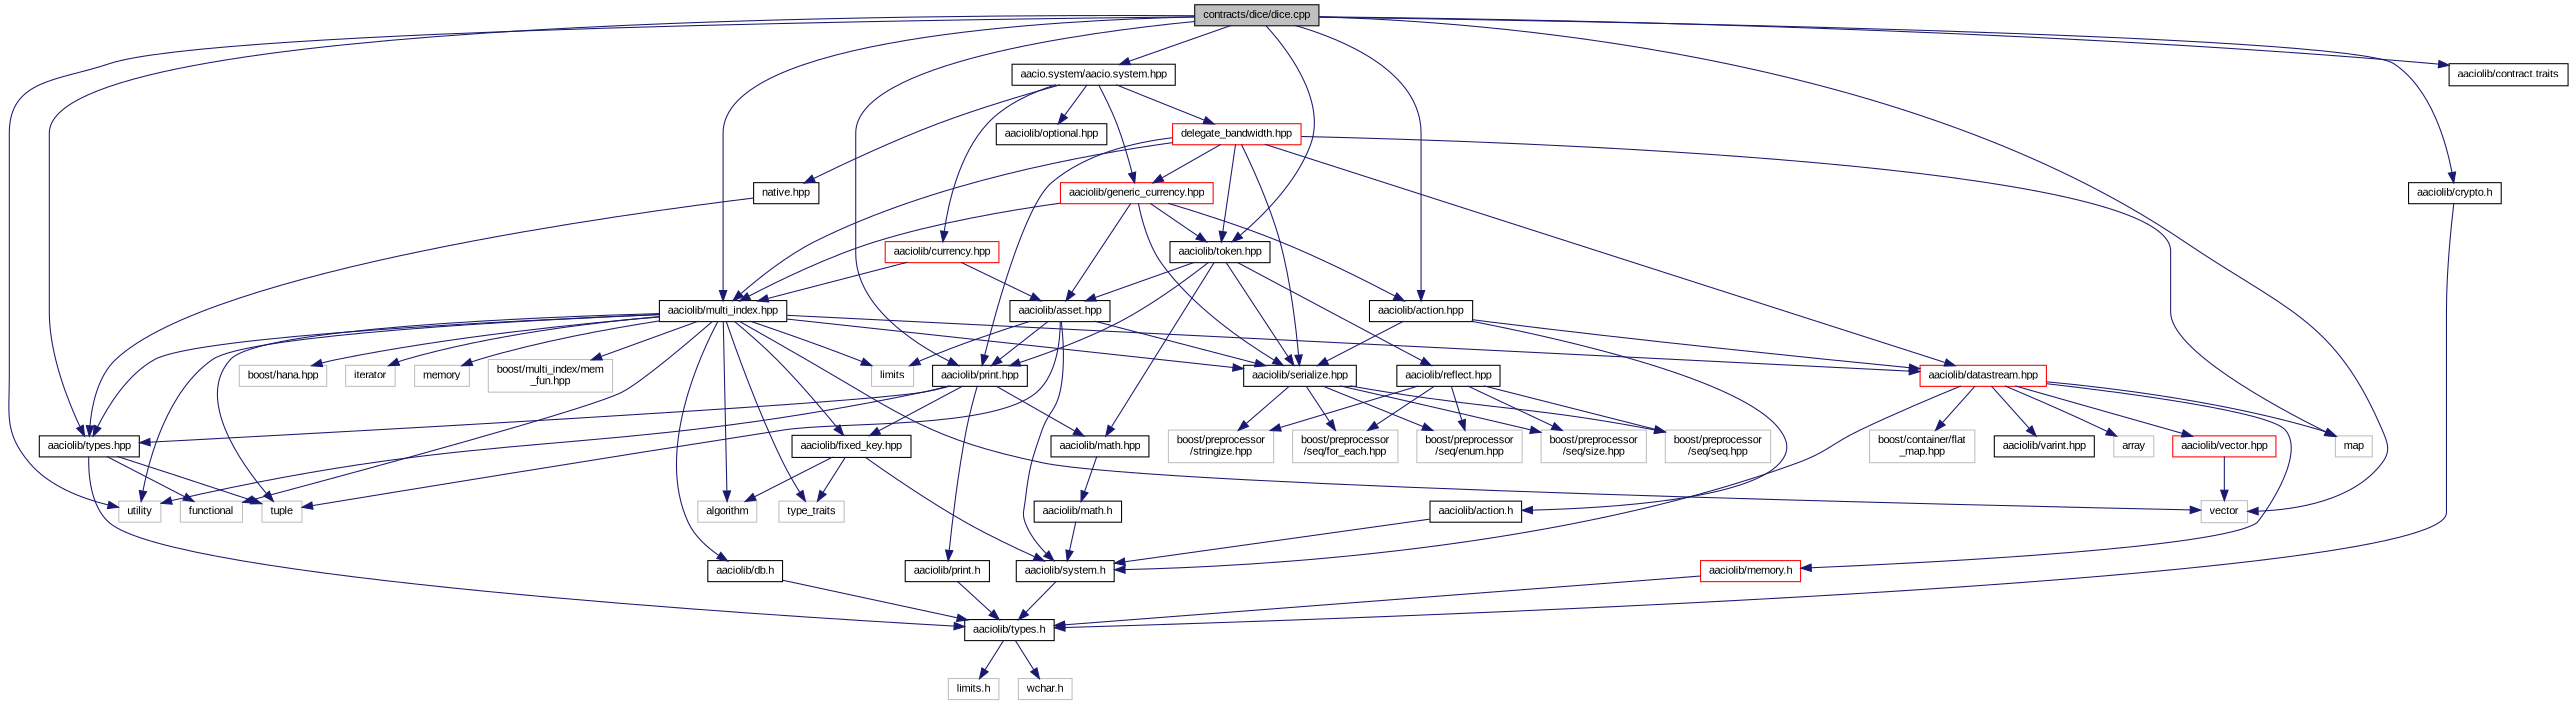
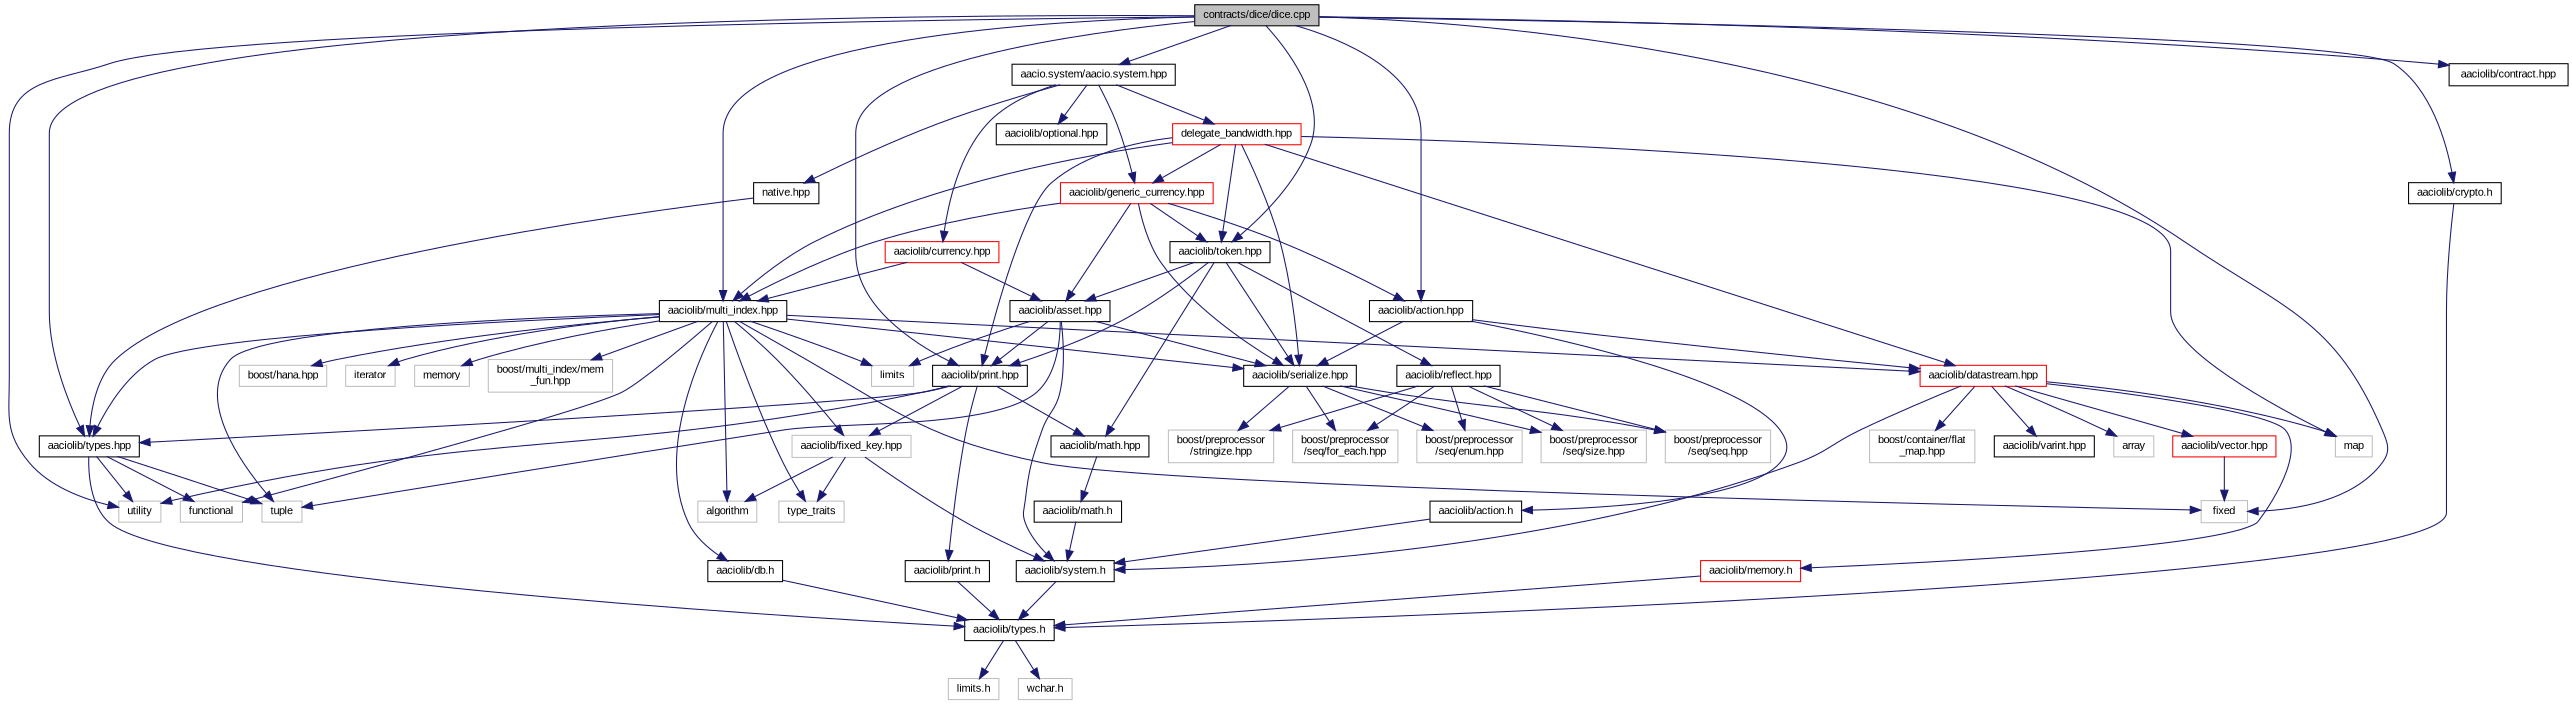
(2509, 75) -> (2509, 75)
(225, 355) -> (111, 475)
(852, 446) -> (852, 446)
(2224, 512) -> (2224, 512)
